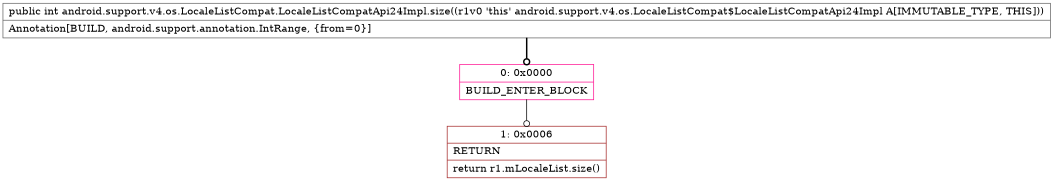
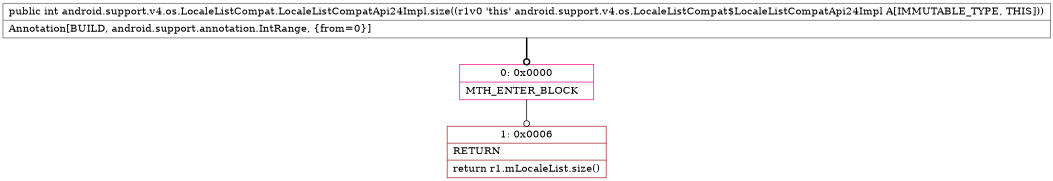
(527, 91) -> (522, 91)
